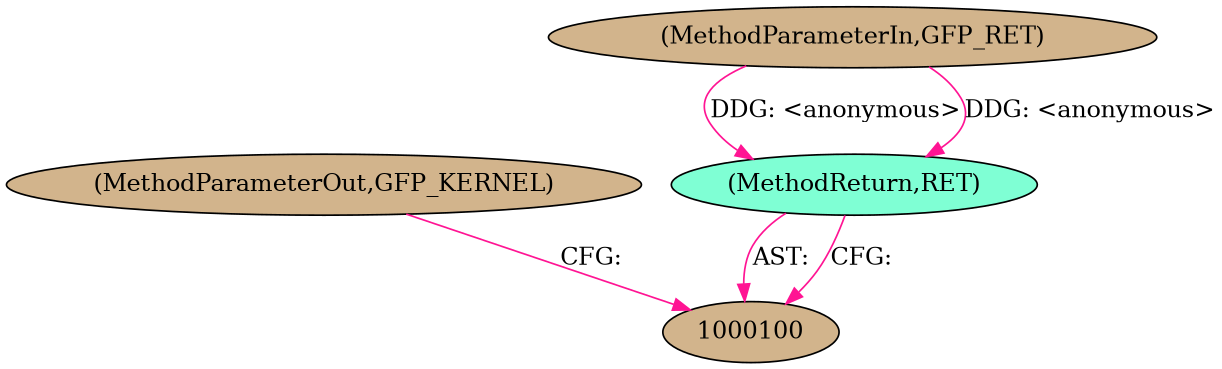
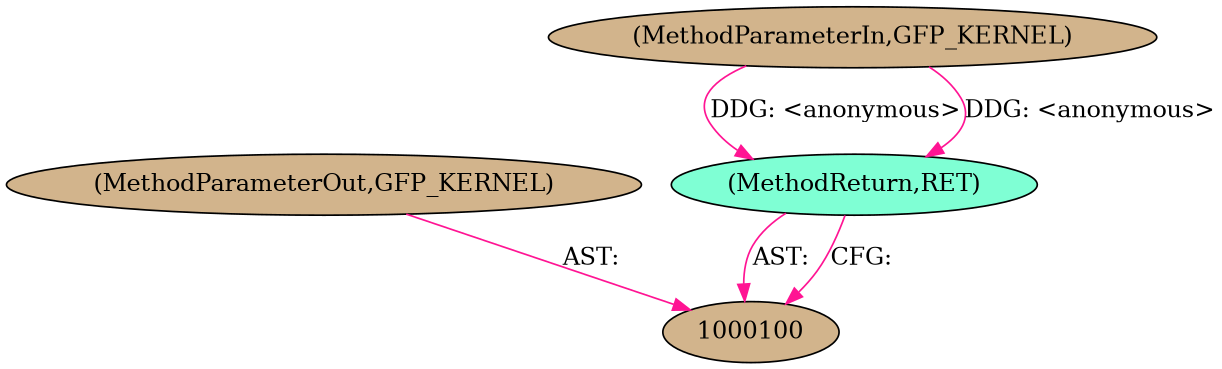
(853, 37) -> (853, 37)
(595, 258) -> (595, 258)
